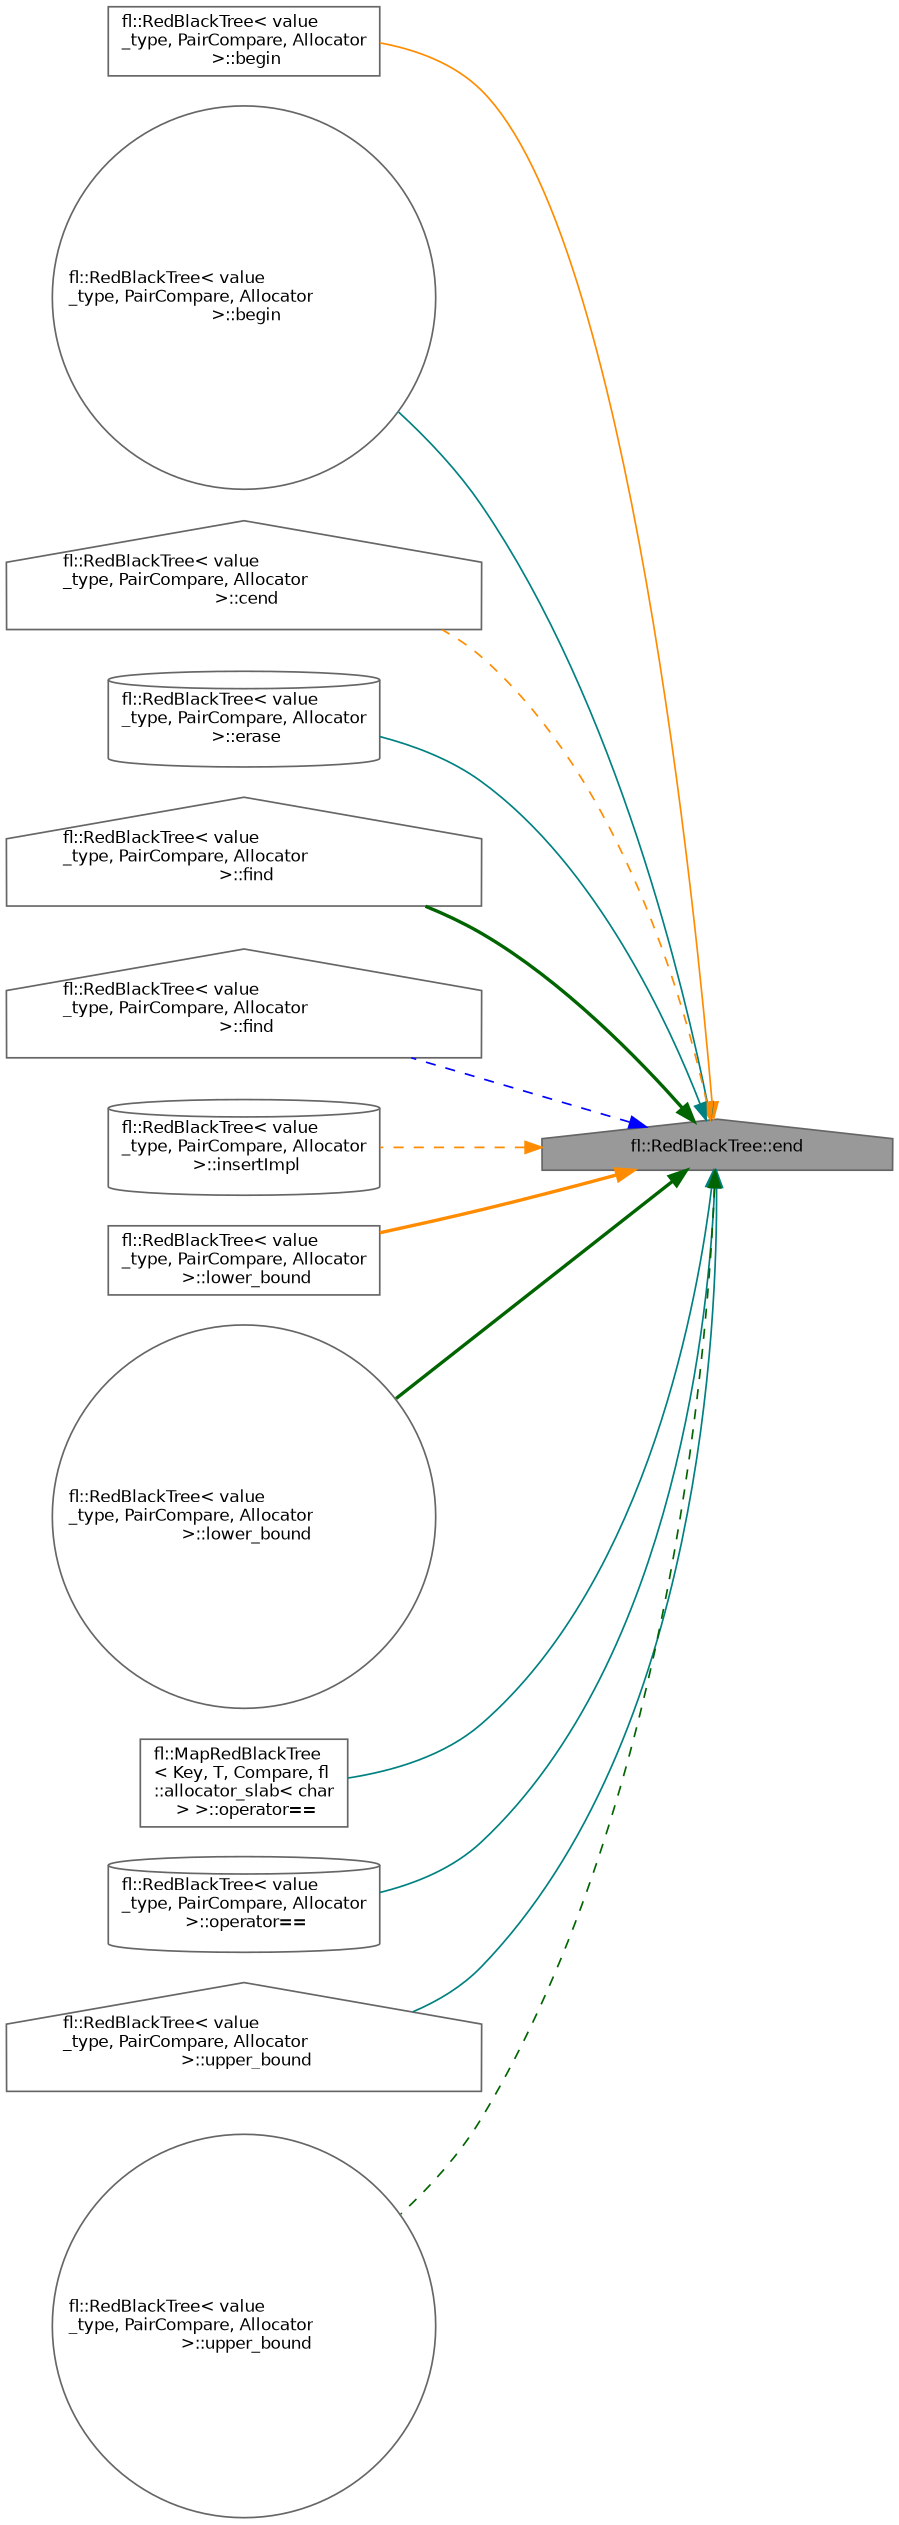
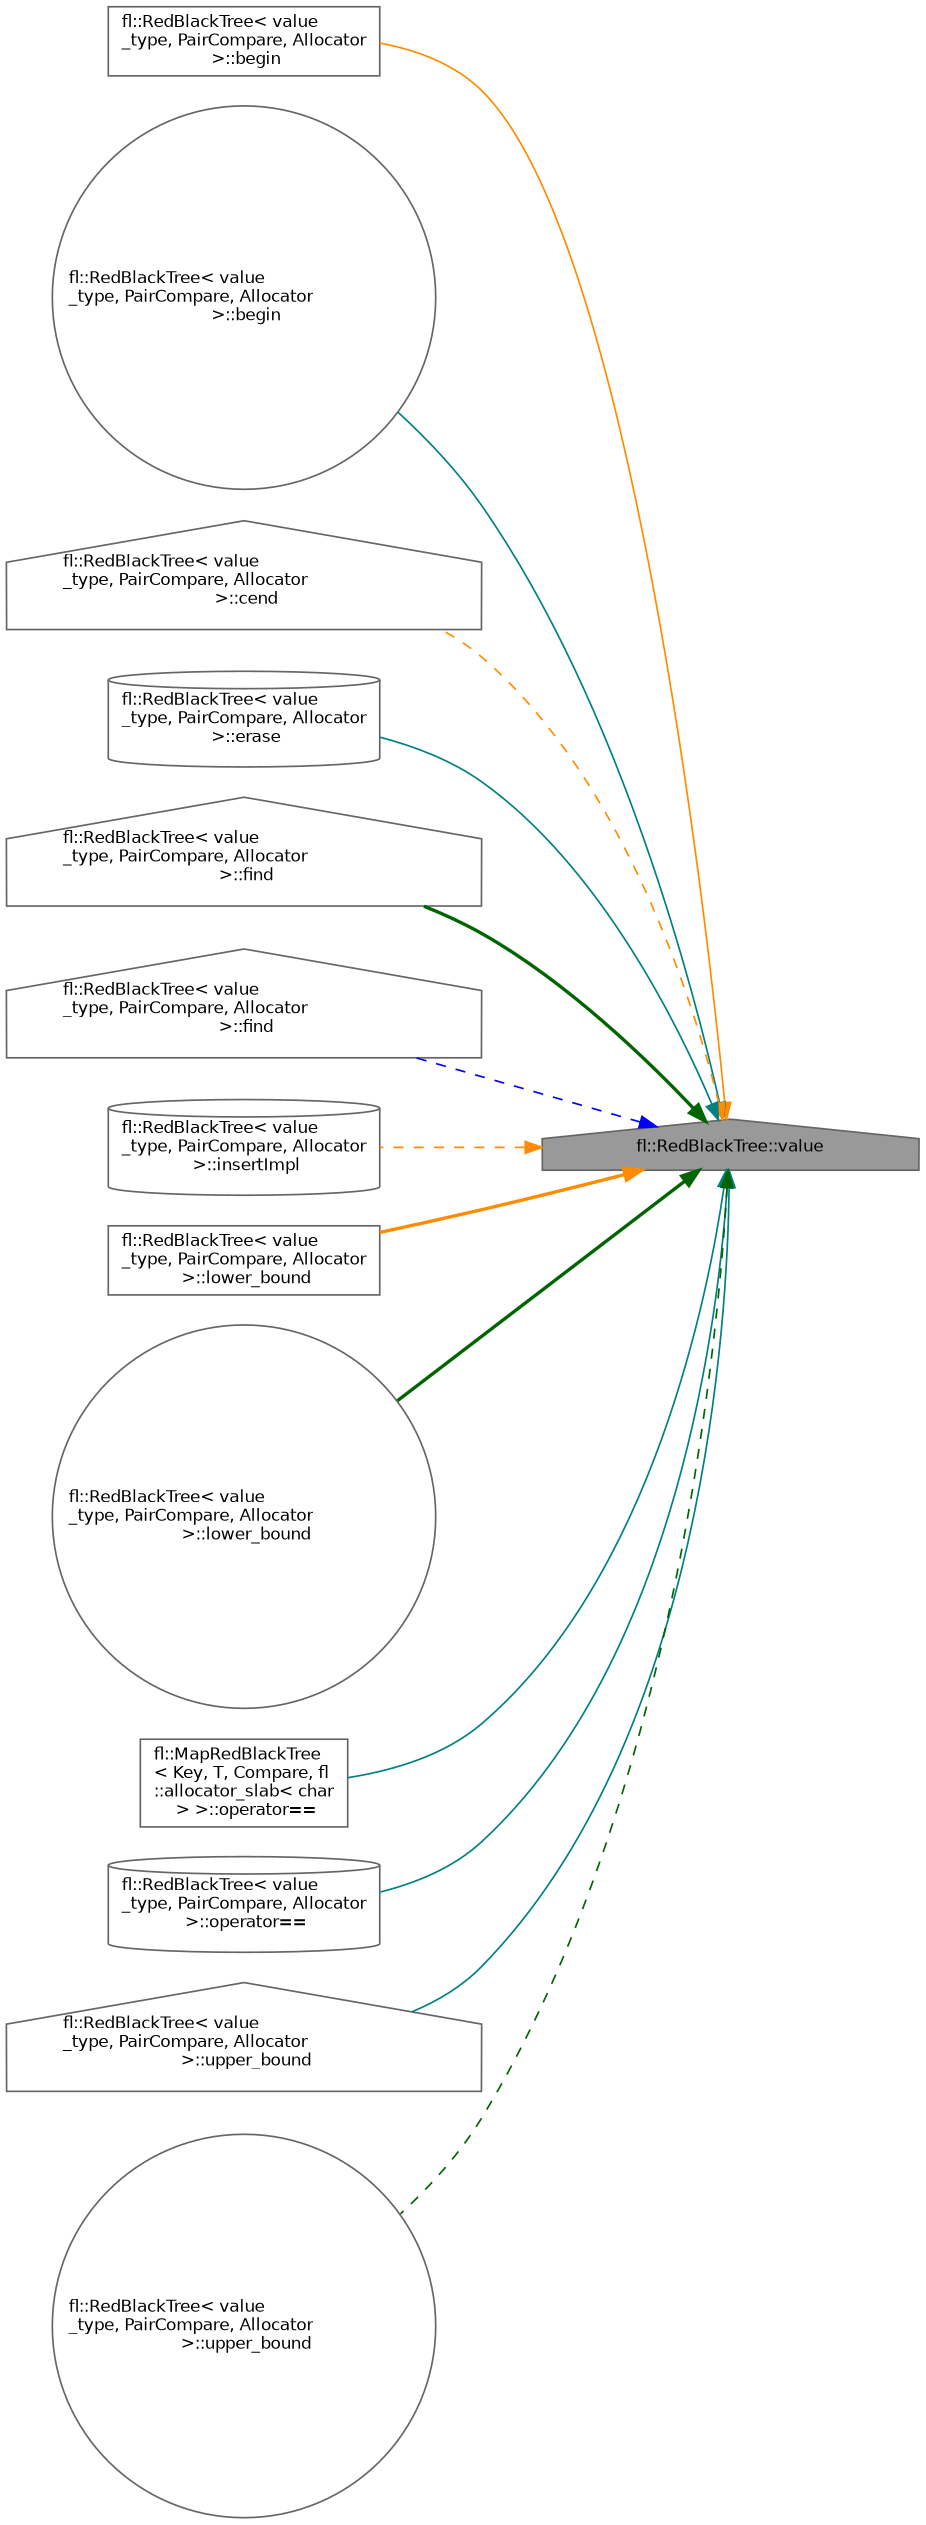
(717, 1147) -> (731, 1147)
